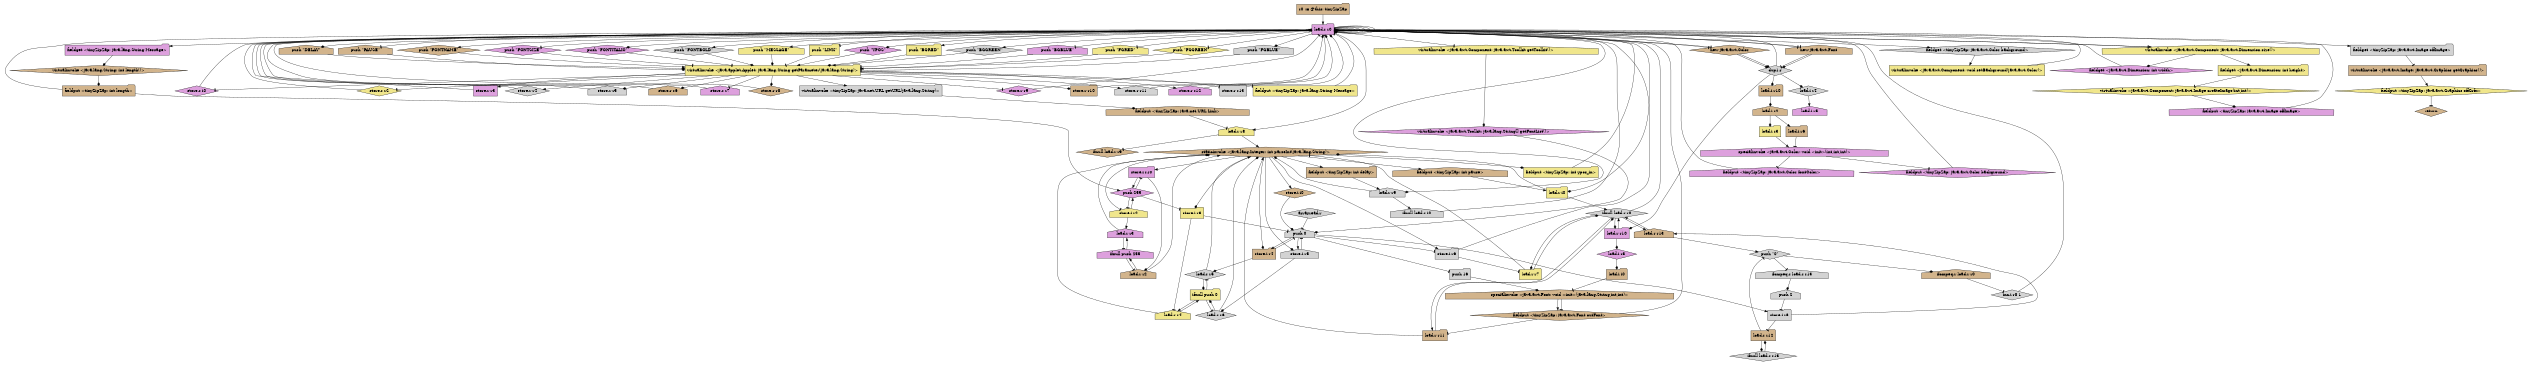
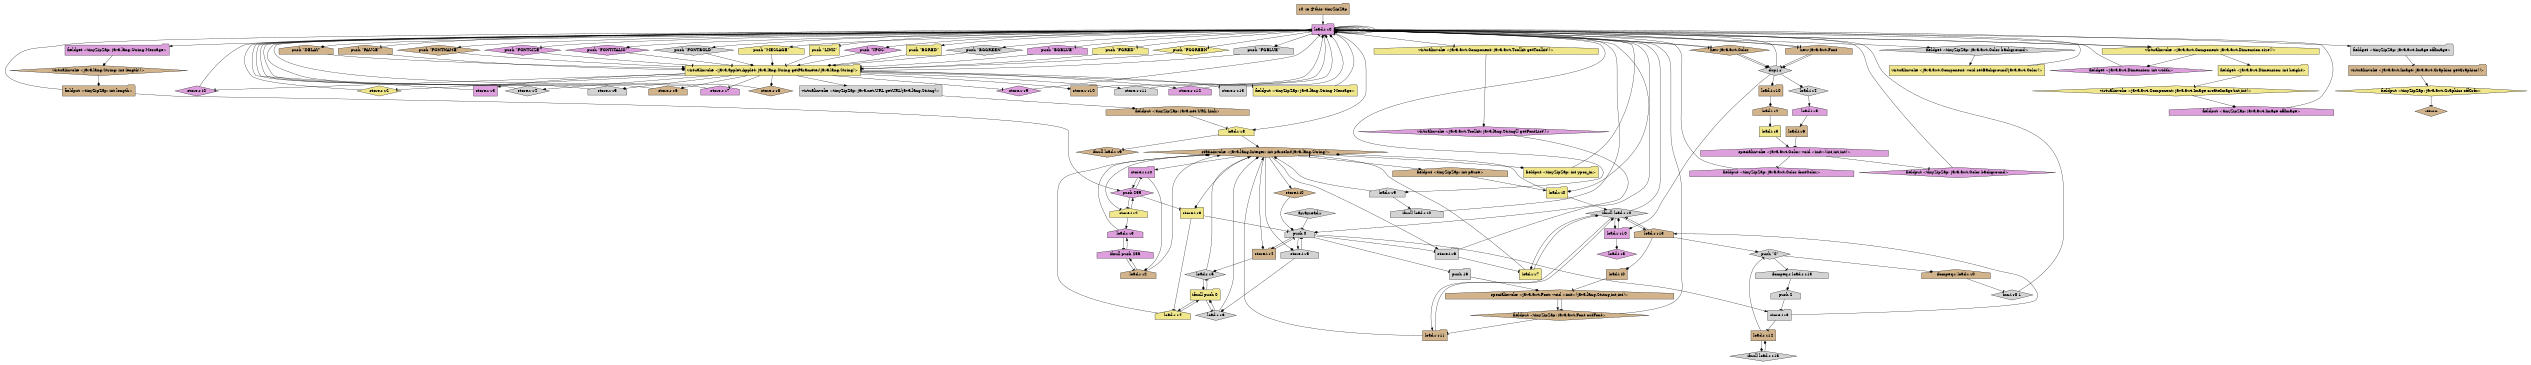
(1782, 120) -> (1804, 120)
(1341, 173) -> none
(1619, 225) -> (1619, 225)
(1617, 263) -> (1643, 255)
